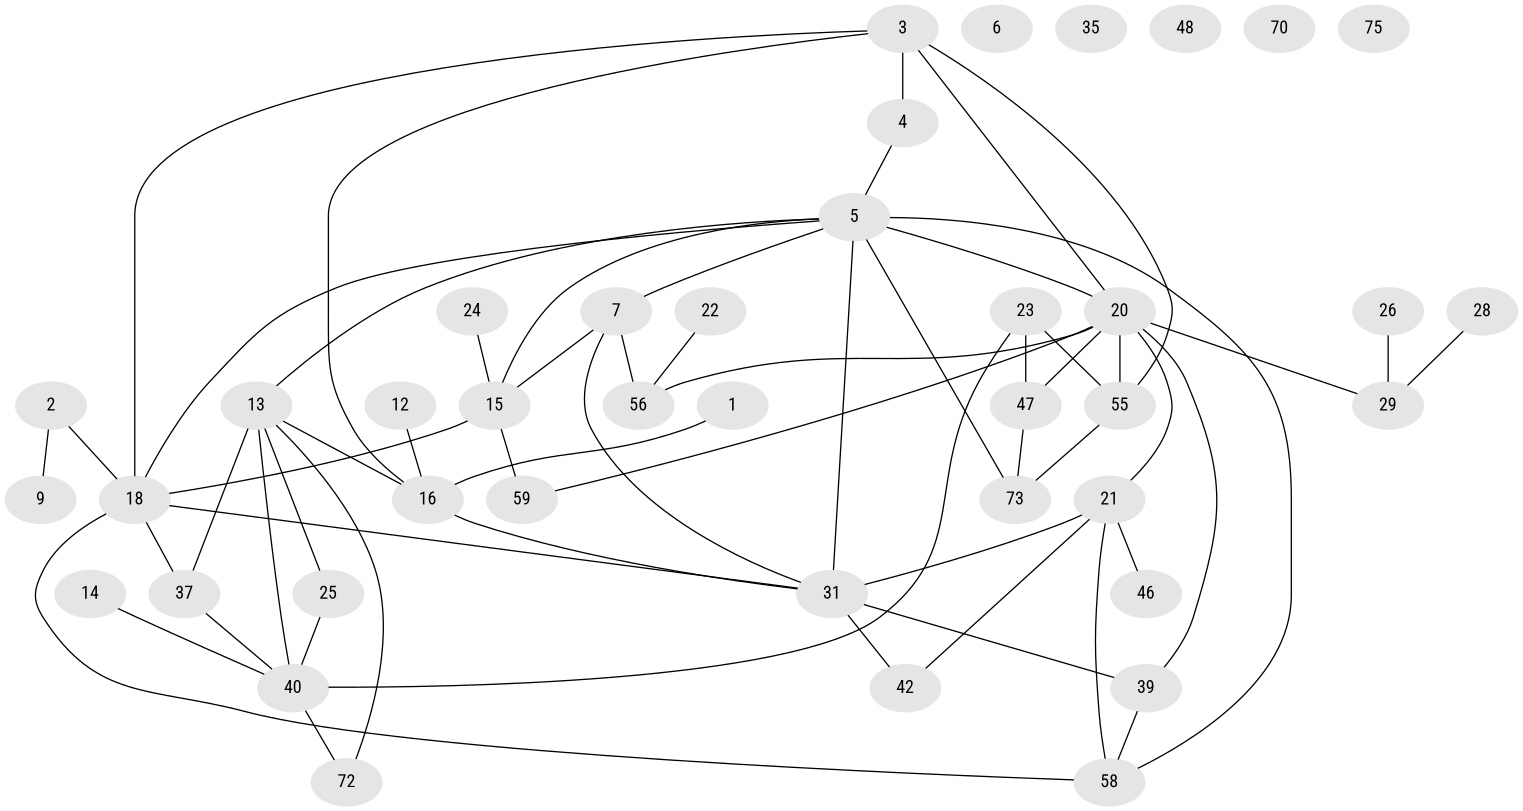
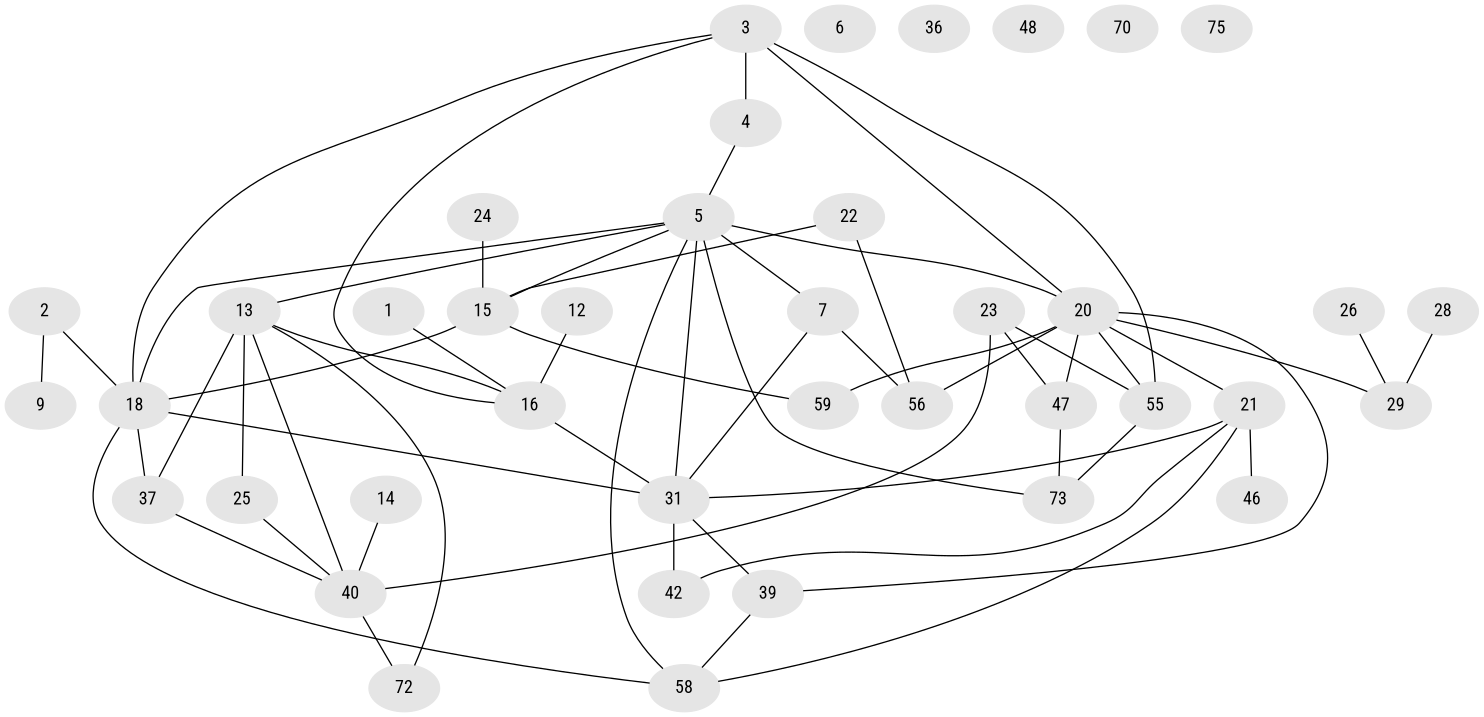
(1091, 29) -> (934, 29)
(555, 359) -> (662, 259)
